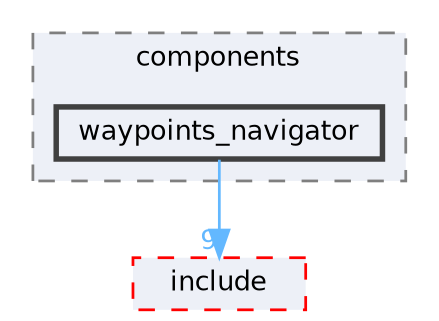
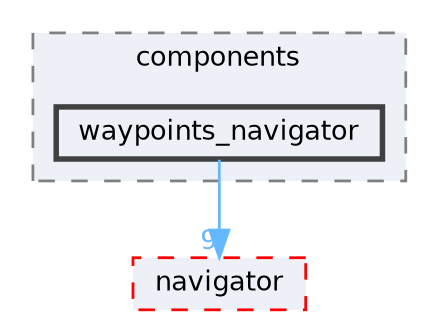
(219, 284) -> (219, 284)
